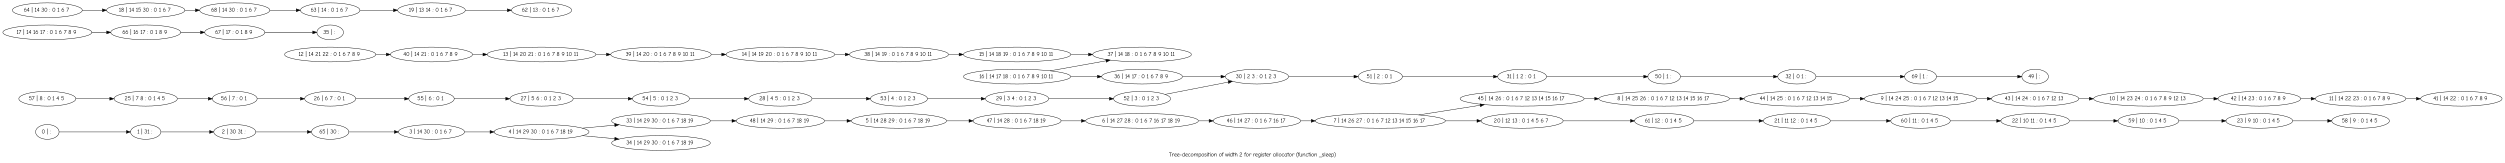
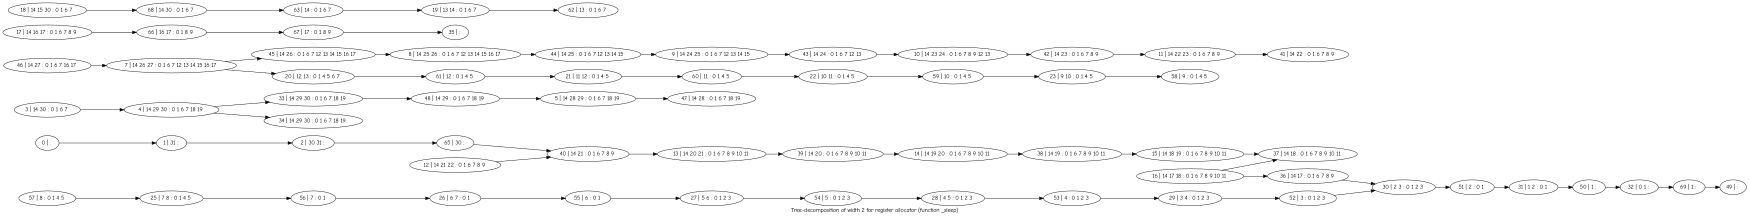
(47, 10) -> none
(1142, 121) -> none
(372, 132) -> (510, 148)
